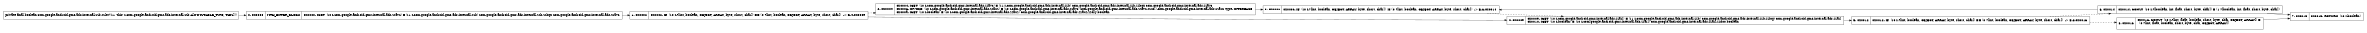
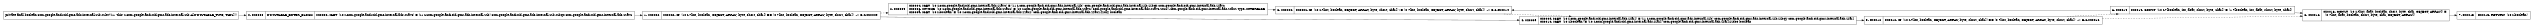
(2277, 14) -> (2298, 13)
(284, 15) -> (290, 15)
